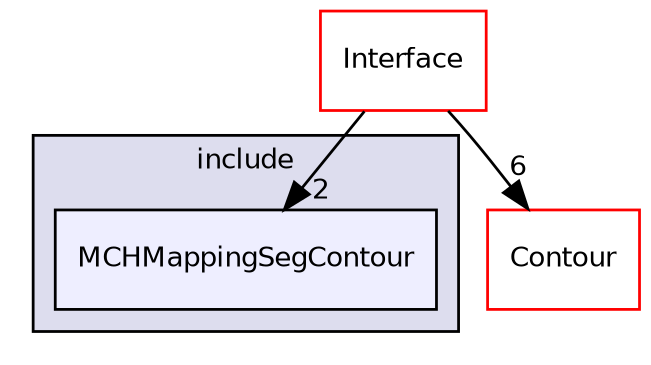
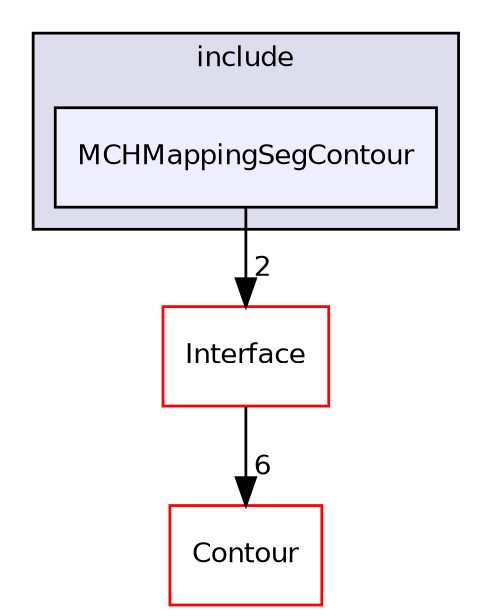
(330, 154) -> (246, 247)
